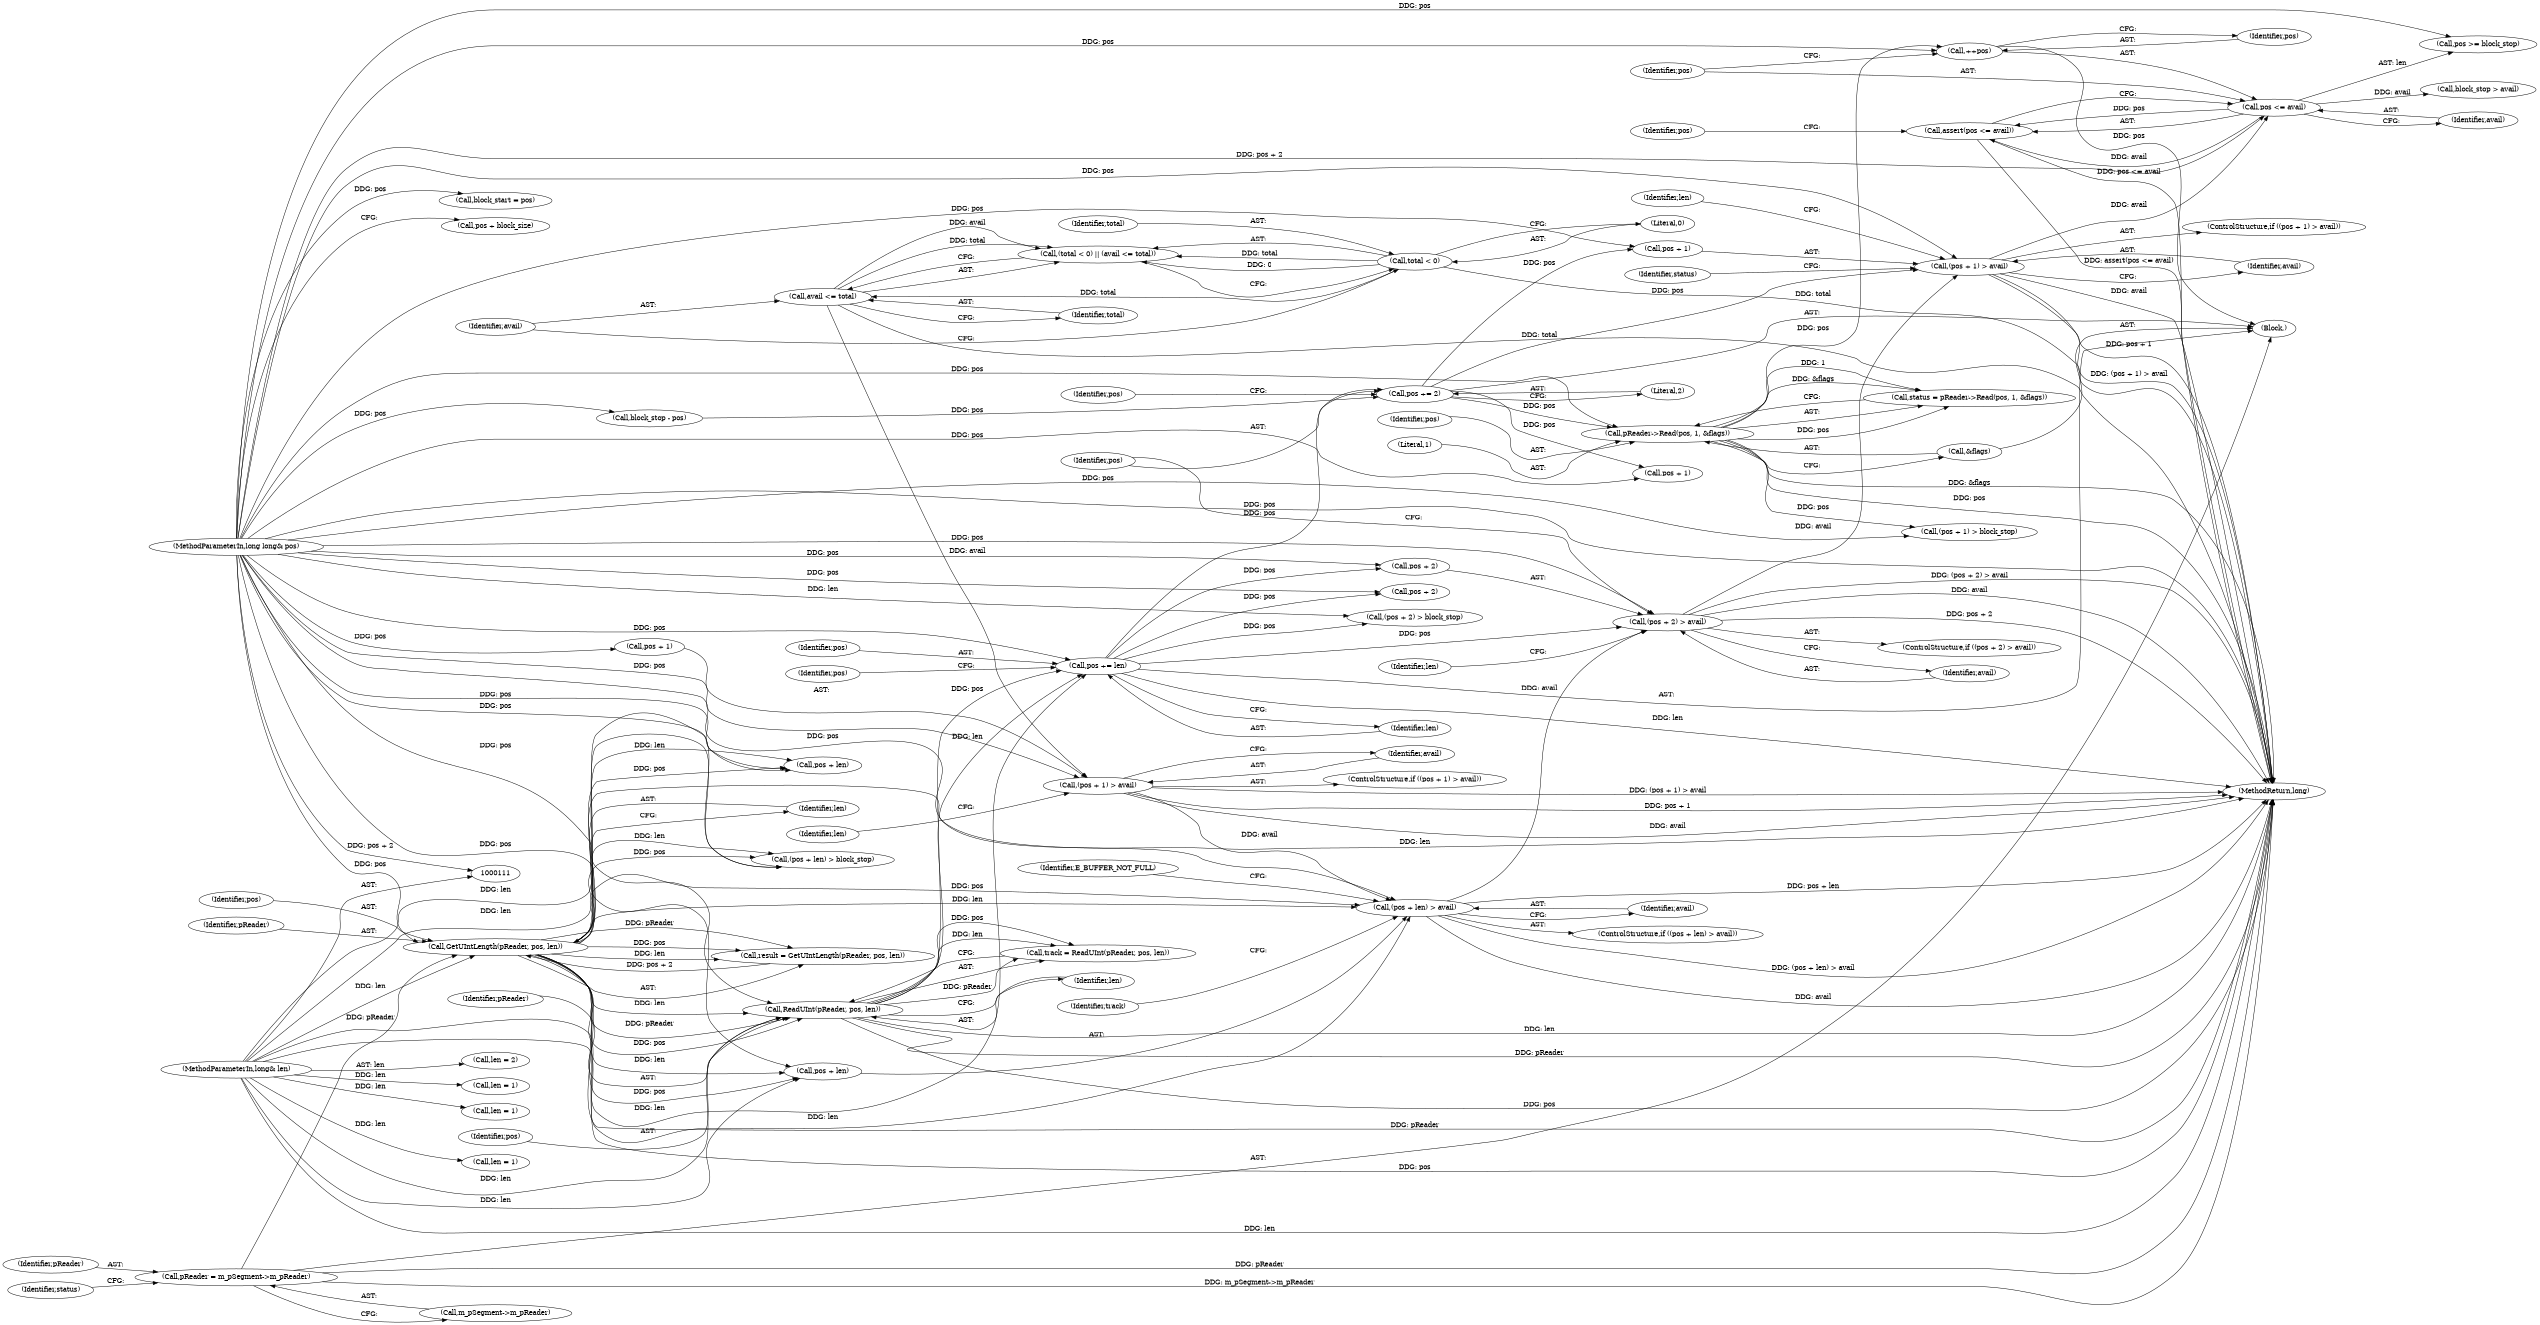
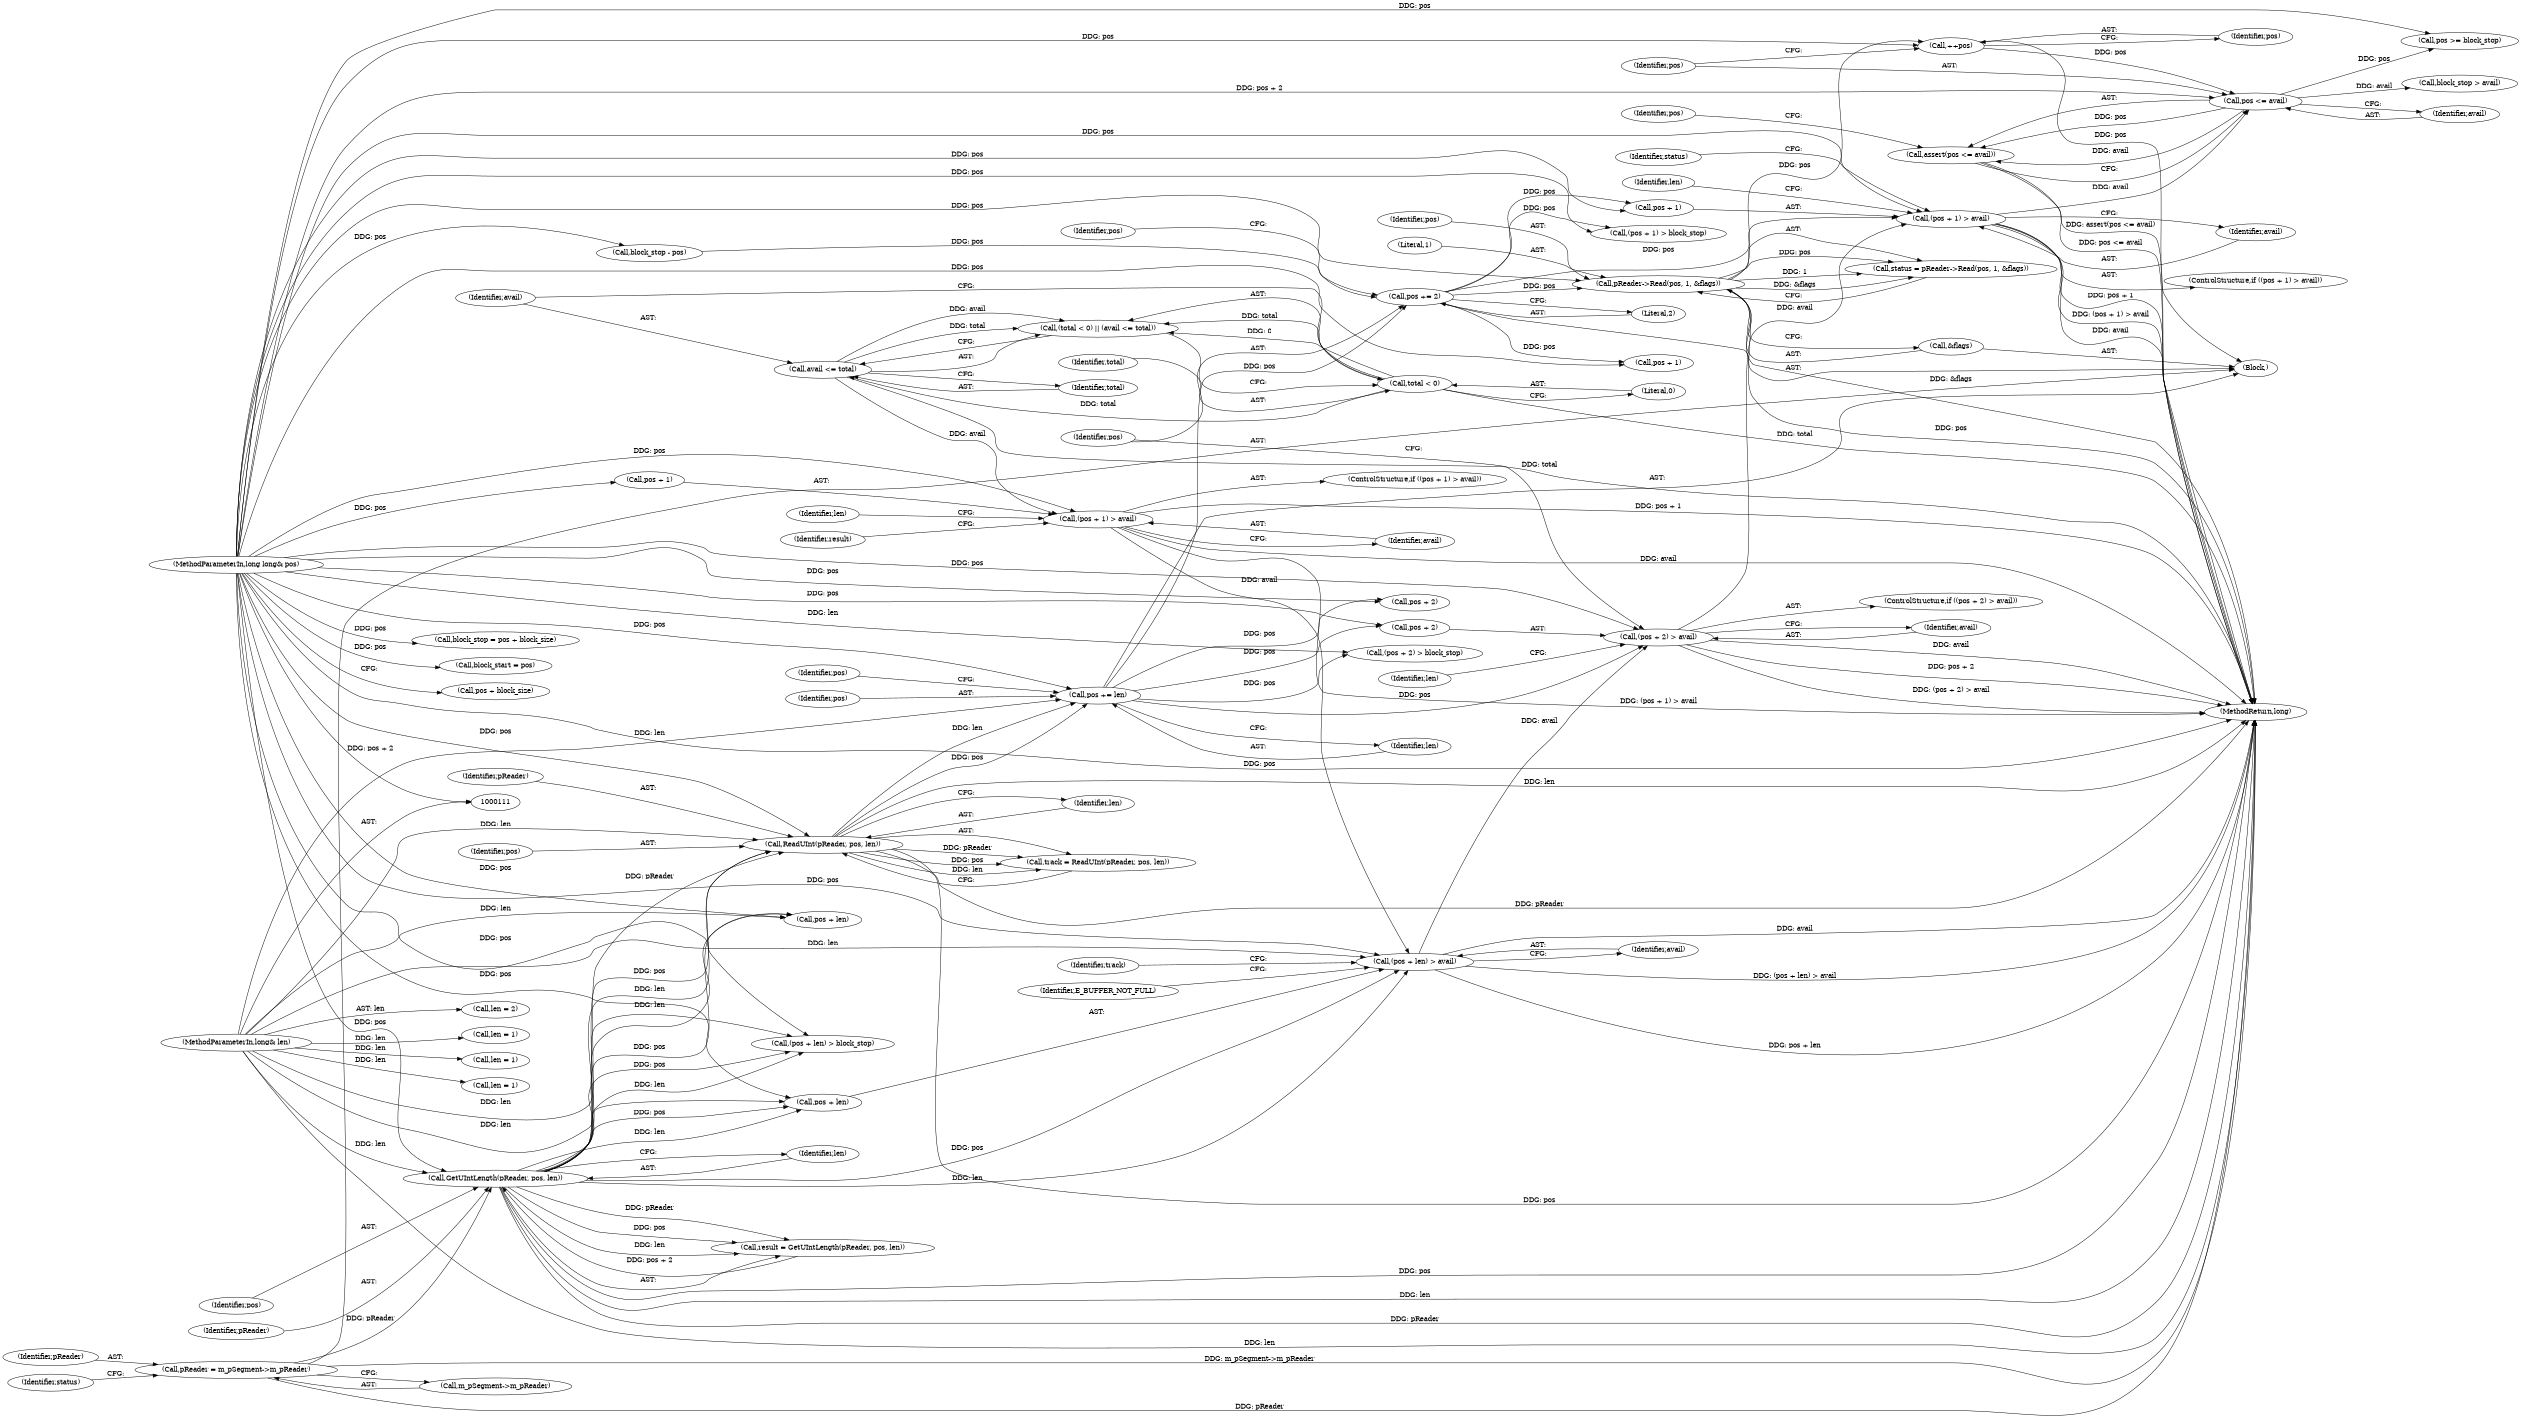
(2129, 54) -> (2111, 53)
(2393, 64) -> (2374, 59)
(1794, 515) -> (1512, 222)
none -> (823, 540)
none -> (496, 640)
(1673, 731) -> none
(1668, 935) -> none
